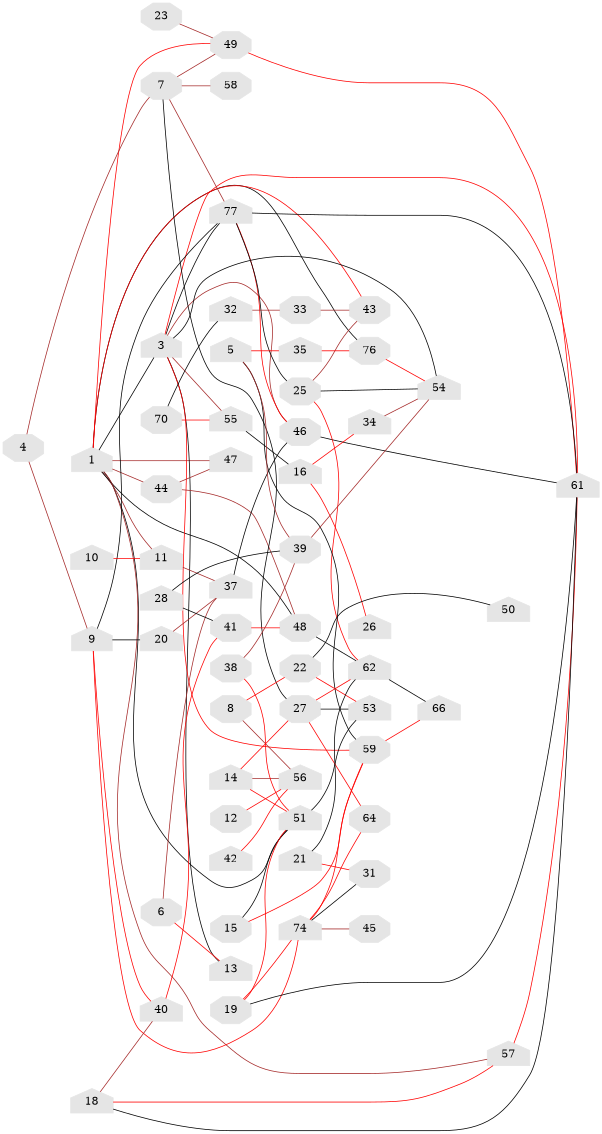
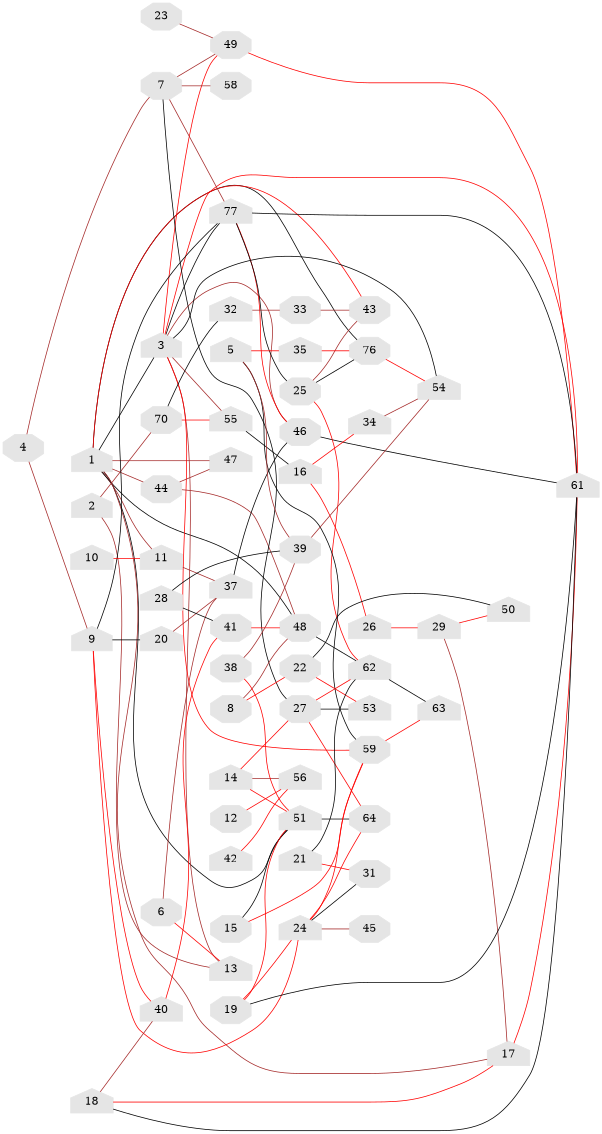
(111, 217) -> (180, 192)
(369, 390) -> (335, 371)
none -> (92, 507)
(189, 599) -> (189, 599)
none -> (439, 628)
(439, 709) -> (439, 709)
(261, 739) -> (266, 668)
(331, 780) -> (335, 819)
(300, 929) -> (300, 929)
(509, 1055) -> (509, 1055)
